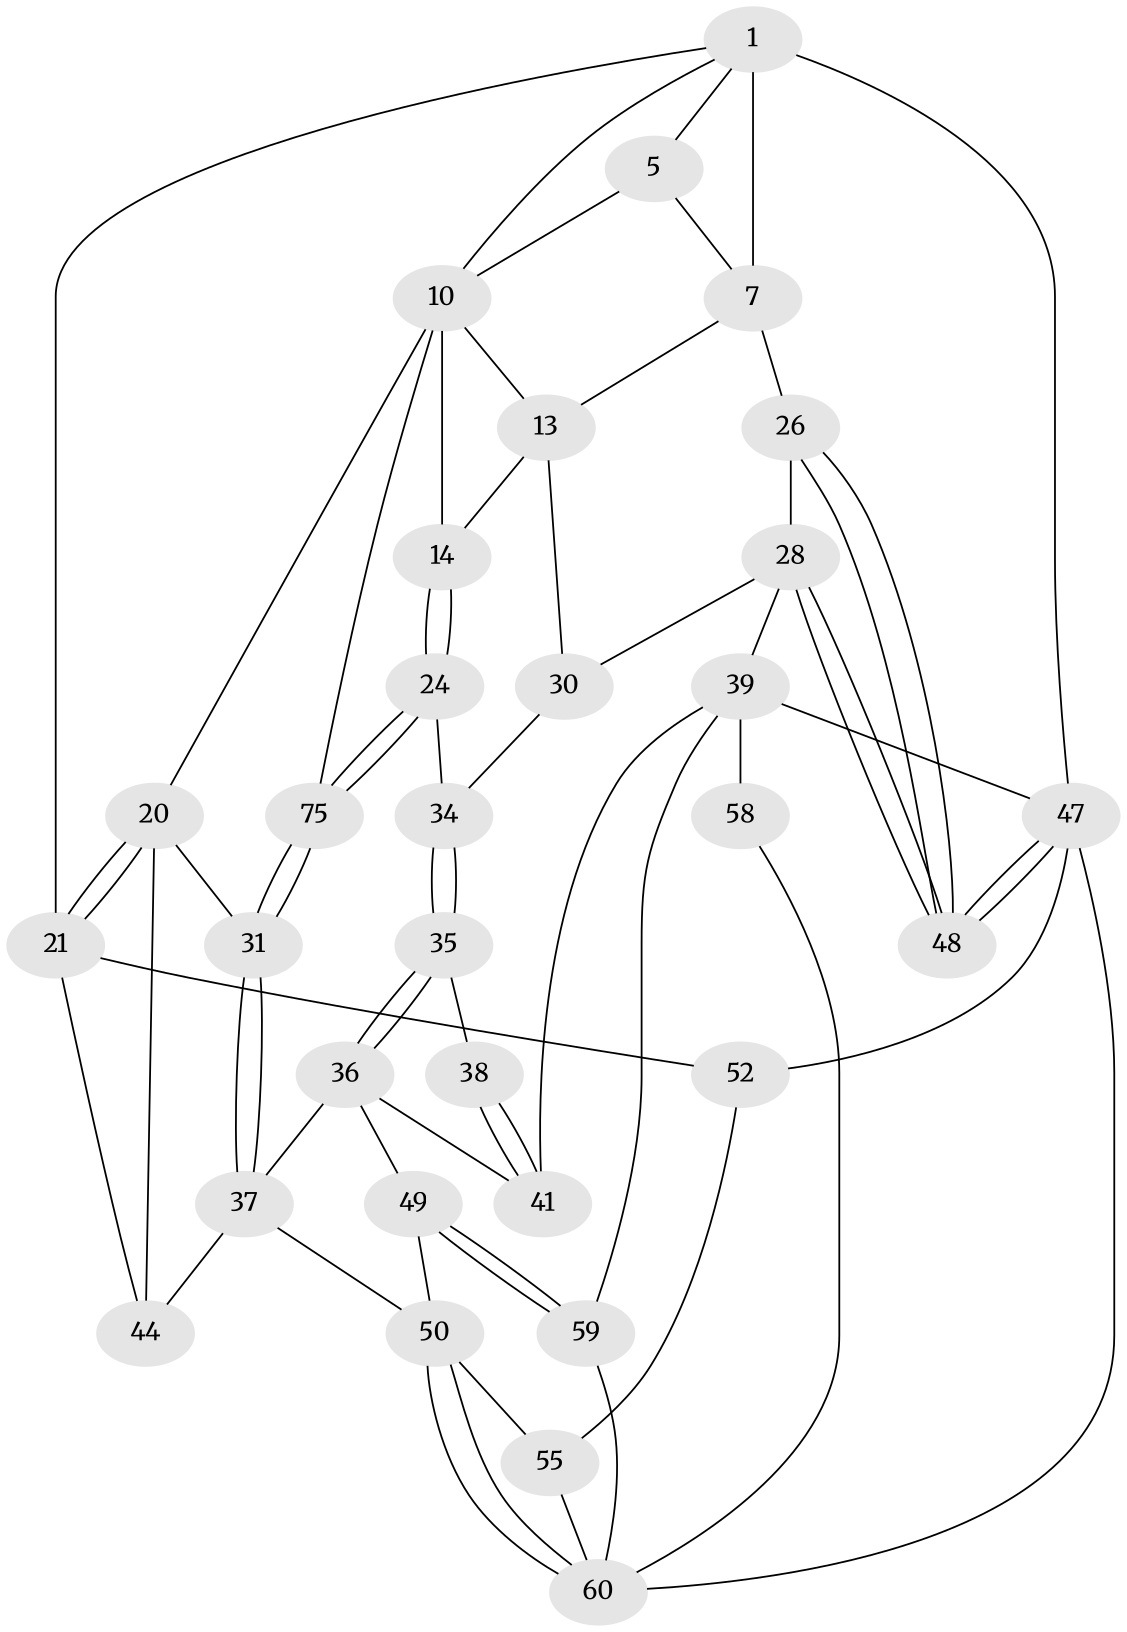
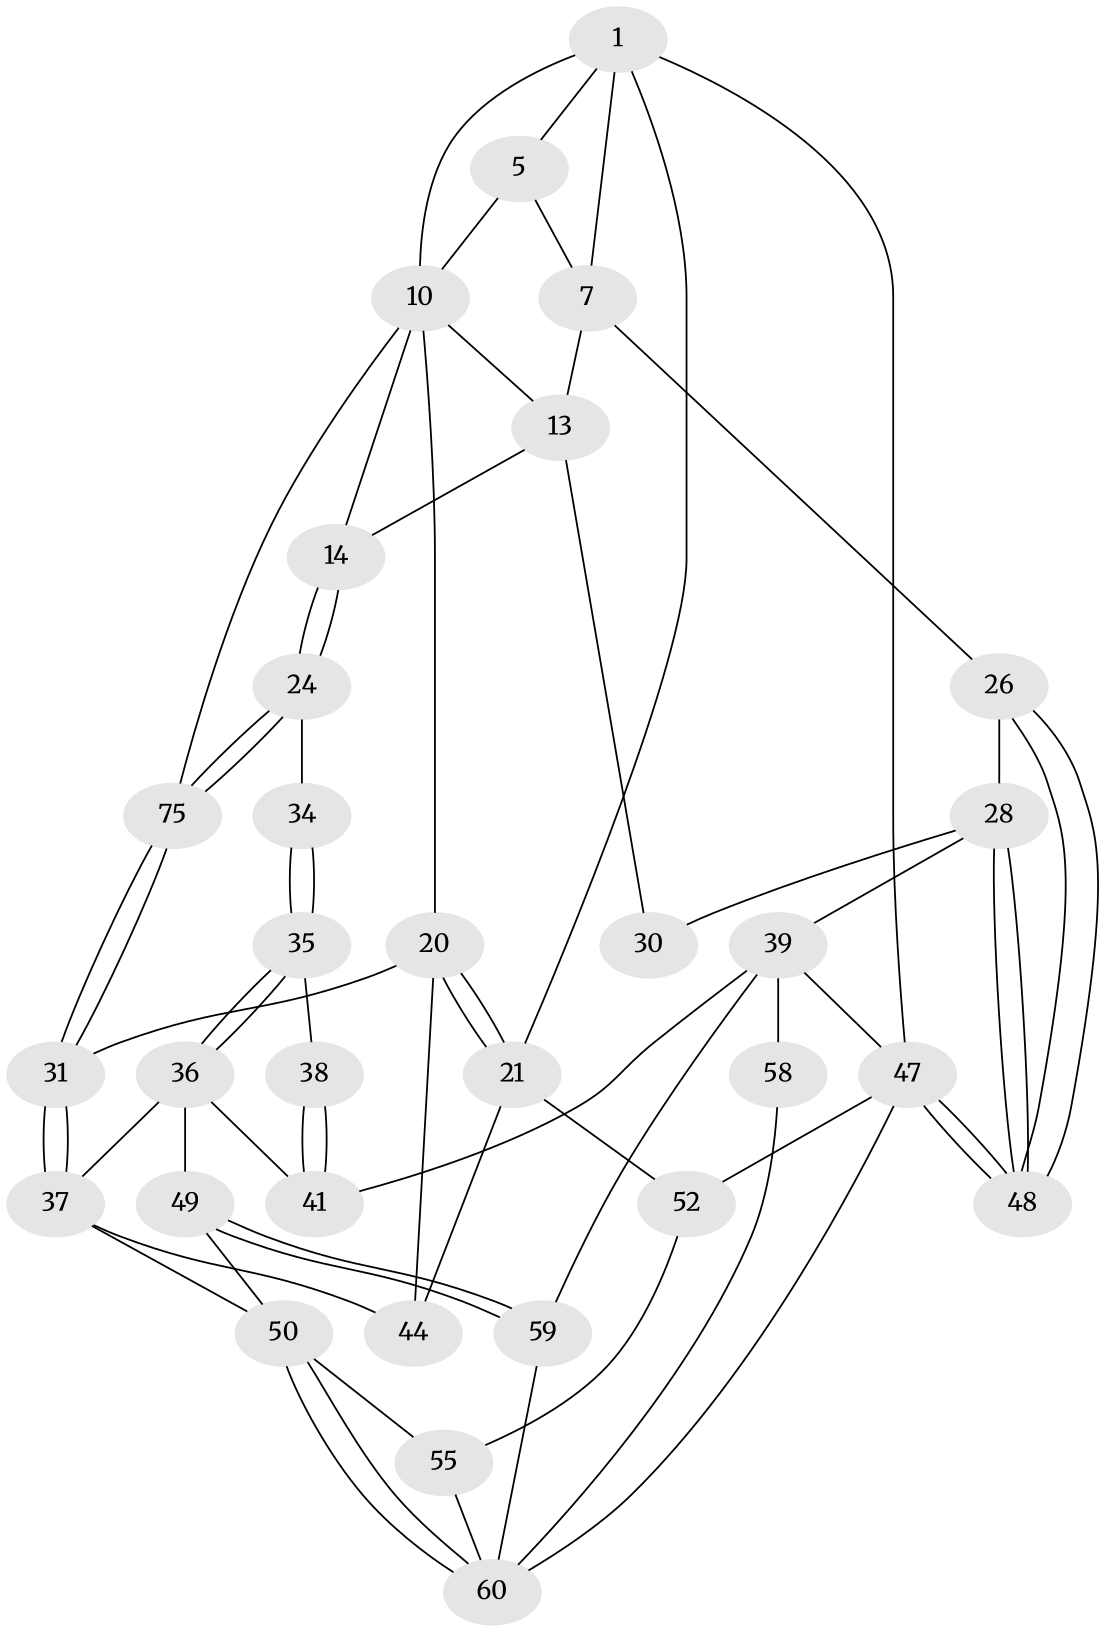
(504, 751) -> none
